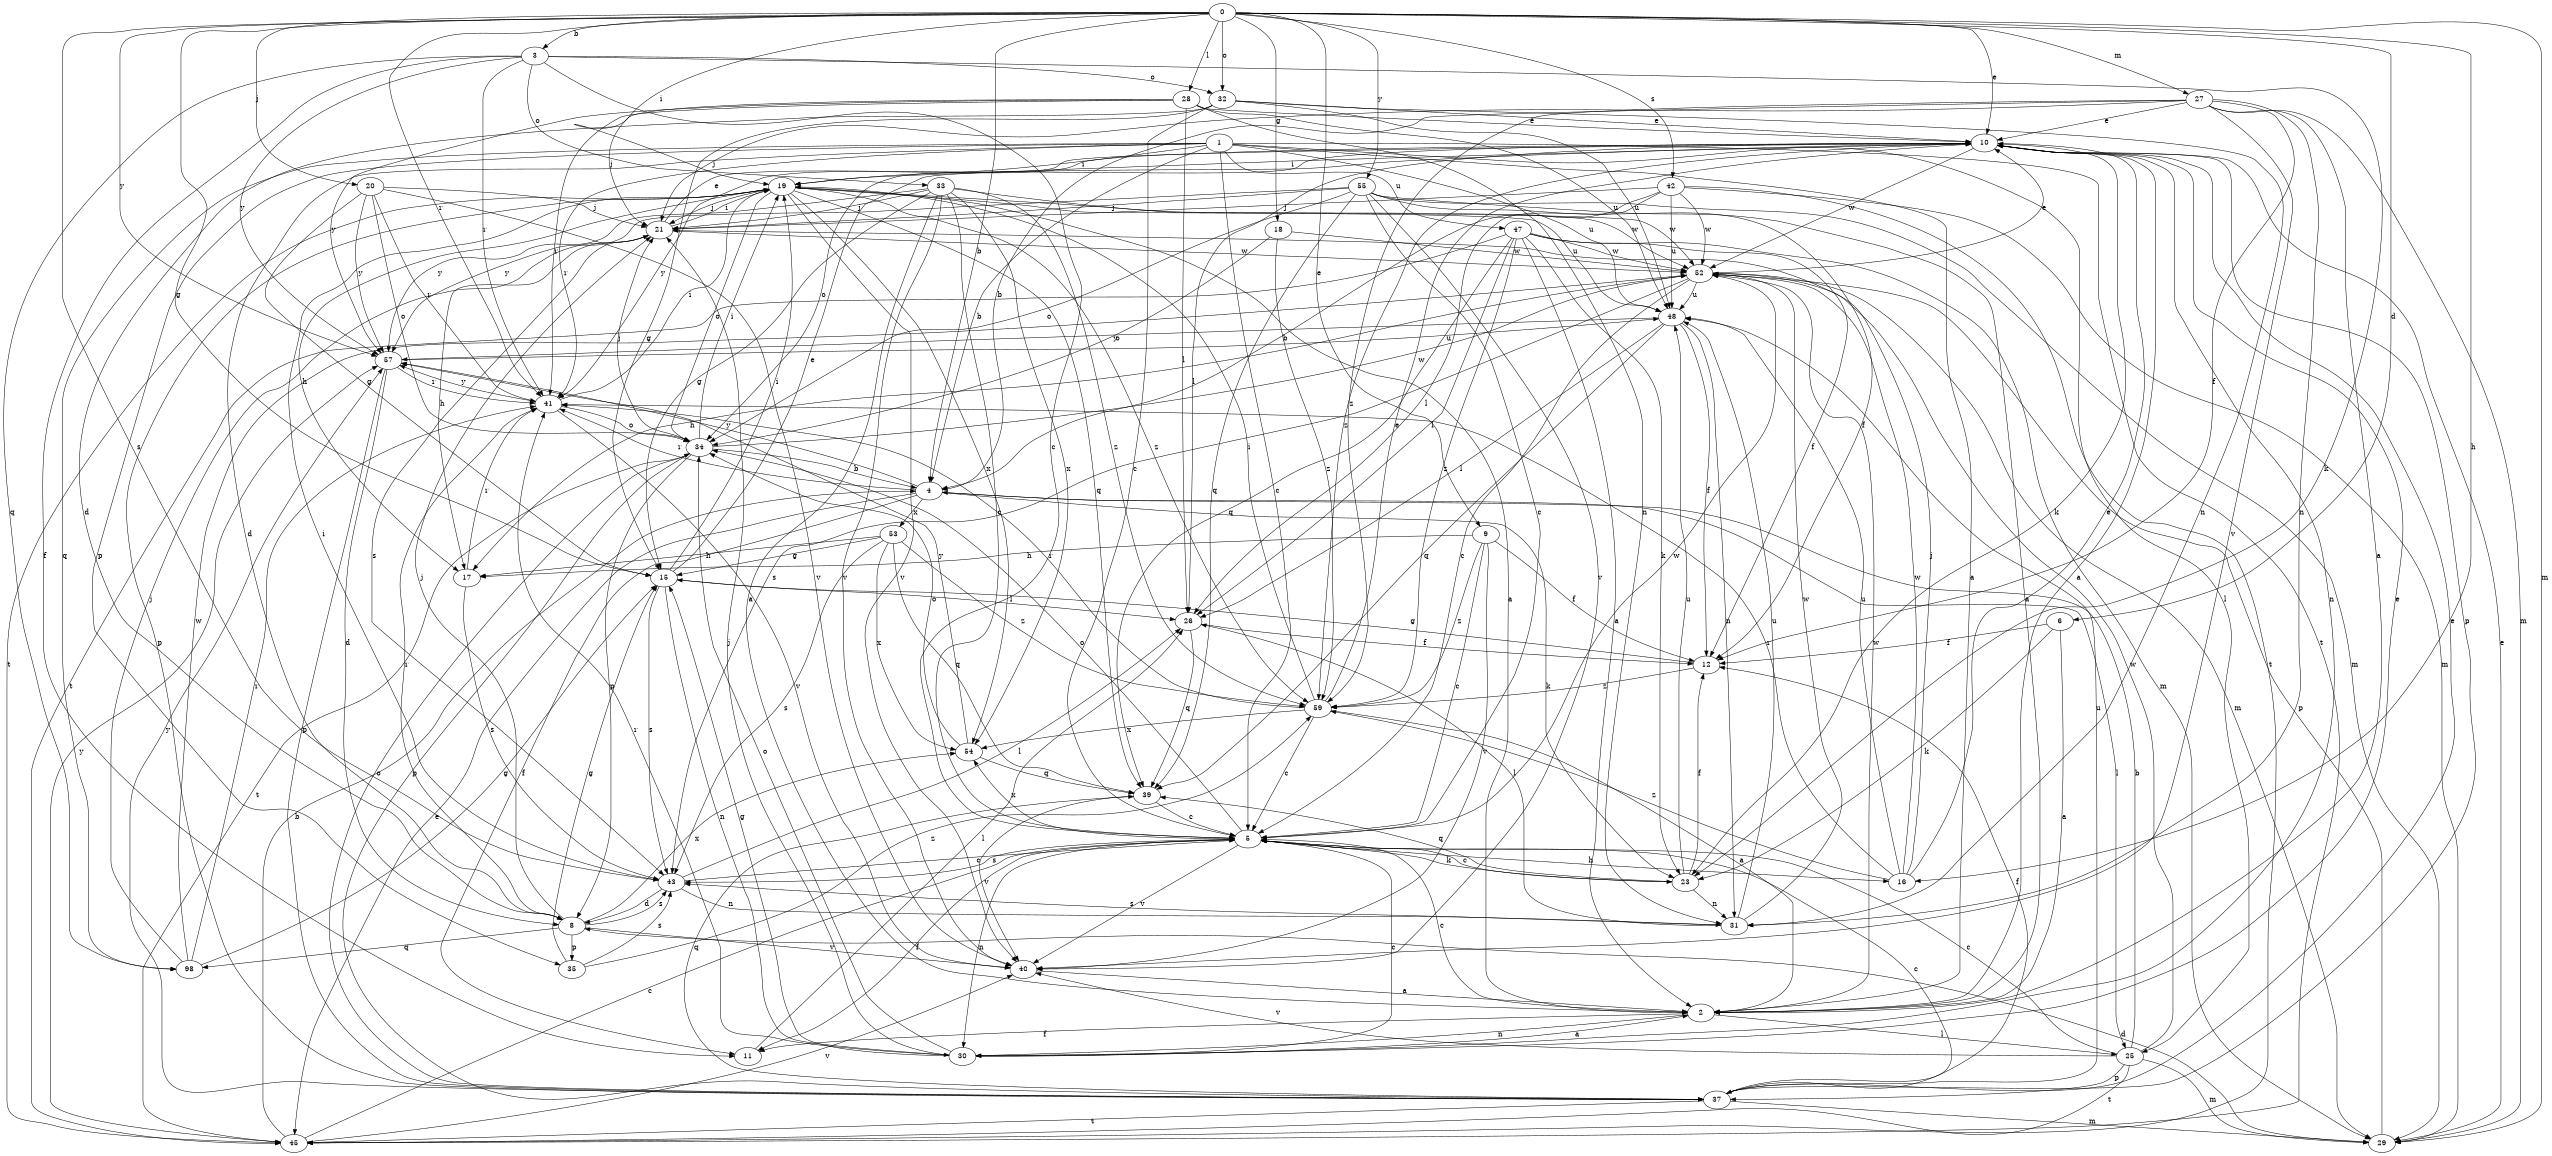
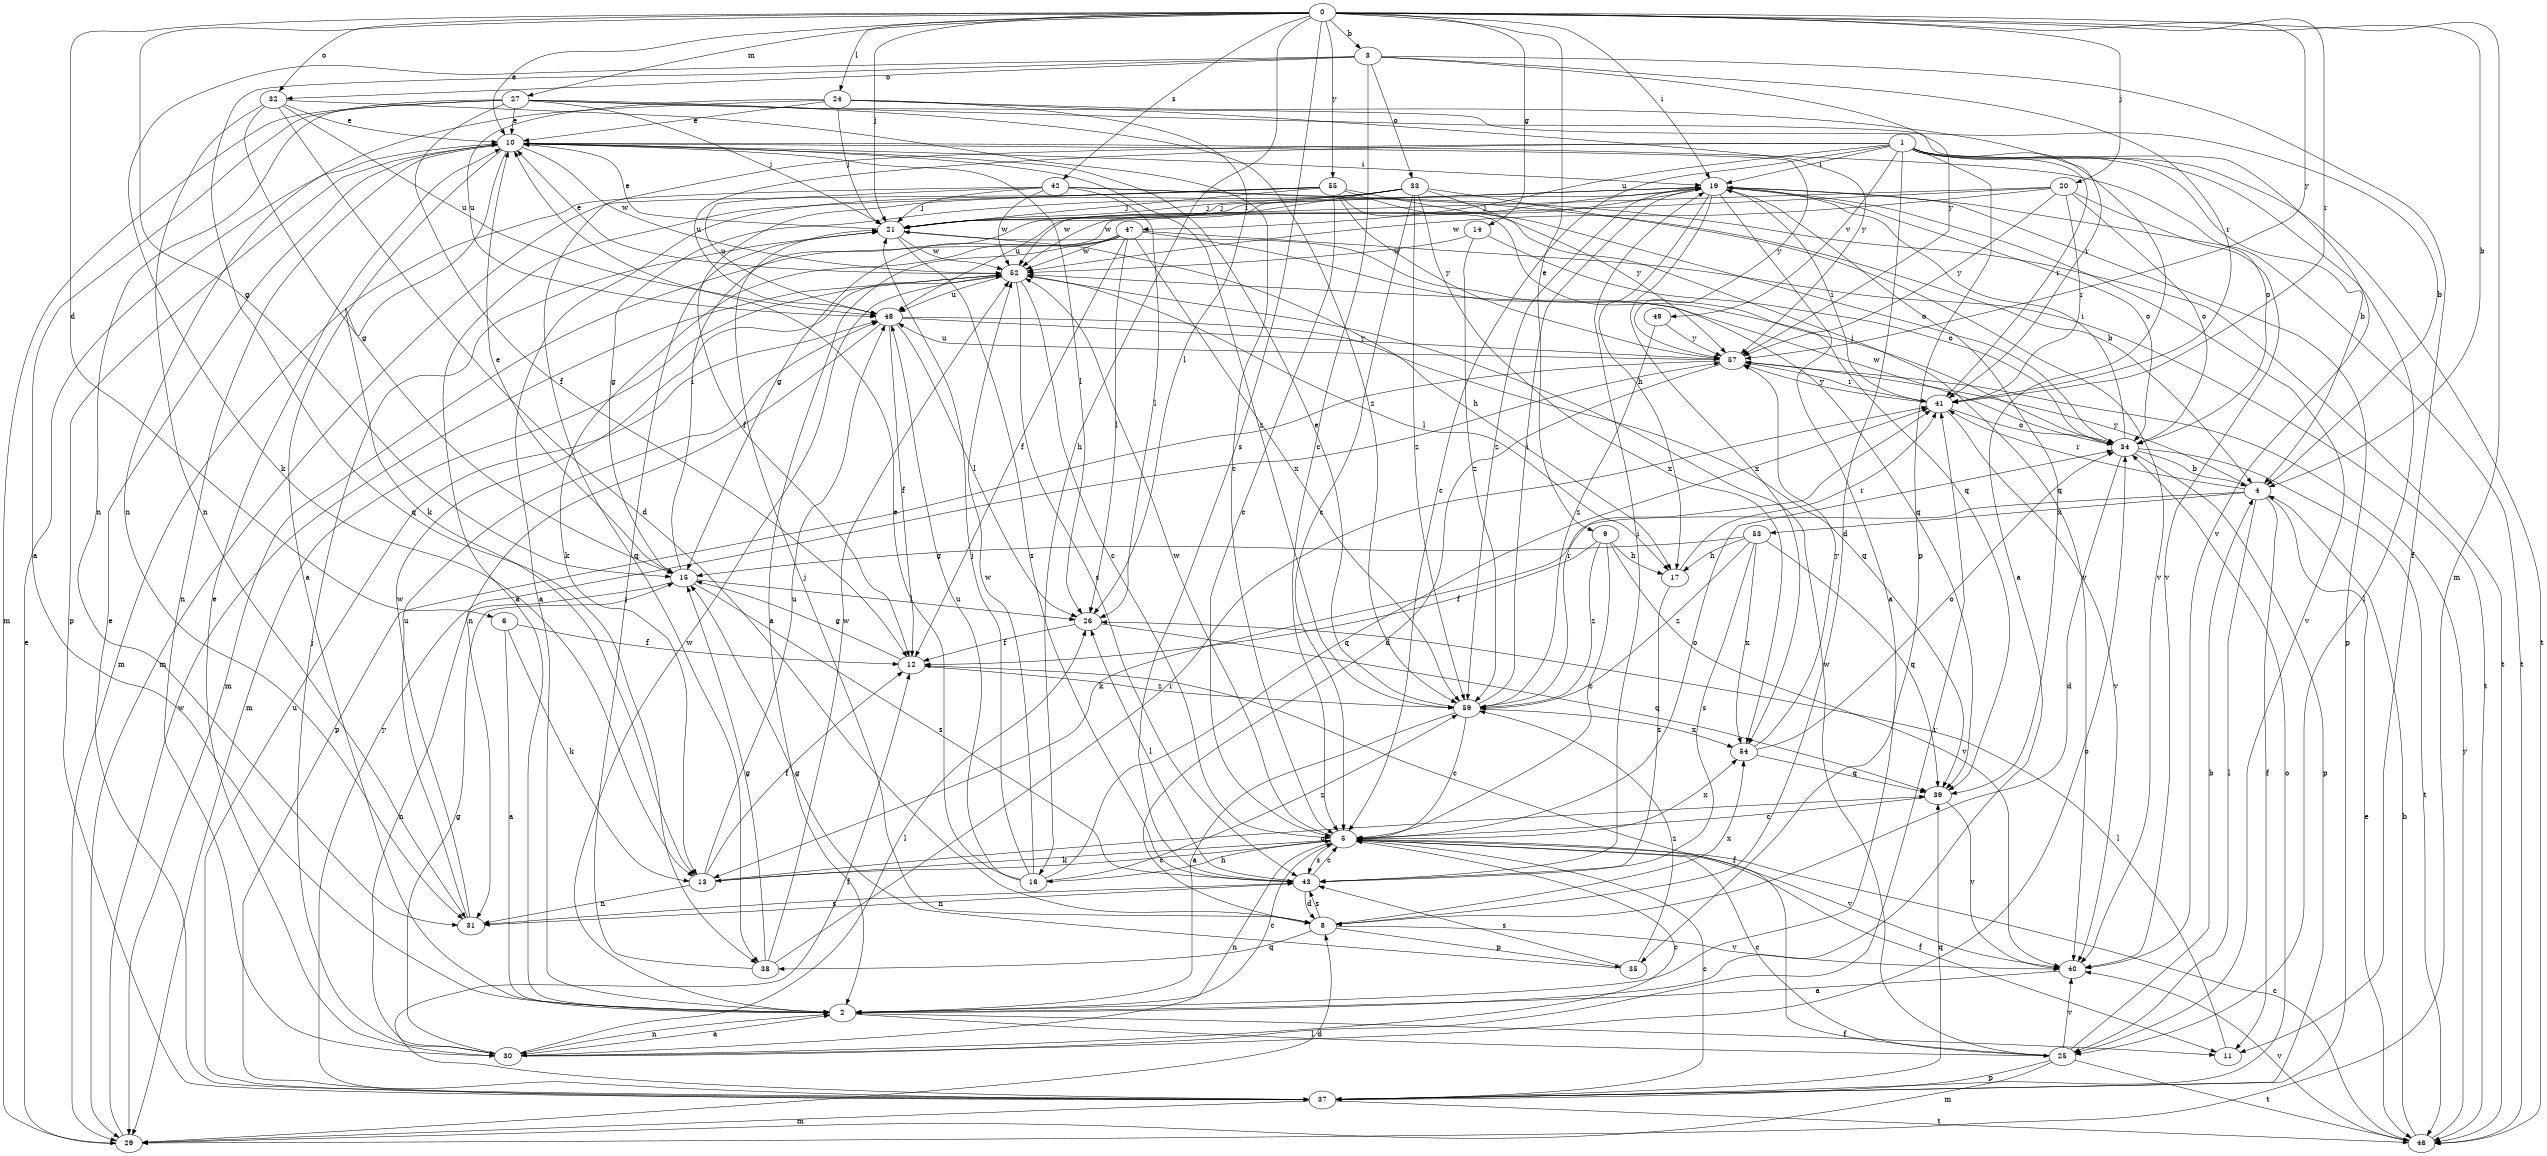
none -> (946, 28)
(1186, 100) -> (838, 100)
(1213, 153) -> (1339, 149)
none -> (1541, 217)
(1278, 230) -> (1478, 230)
none -> (1658, 317)
(692, 426) -> (1424, 426)
(1445, 469) -> (1297, 469)
(907, 556) -> (2341, 466)
(1769, 643) -> (1347, 643)
(404, 674) -> none
(612, 687) -> (2070, 687)
(2301, 708) -> (181, 708)
(1491, 755) -> (856, 921)
none -> (1578, 821)
(1685, 882) -> (702, 882)
(189, 970) -> (766, 970)
(294, 1144) -> (2422, 1144)
